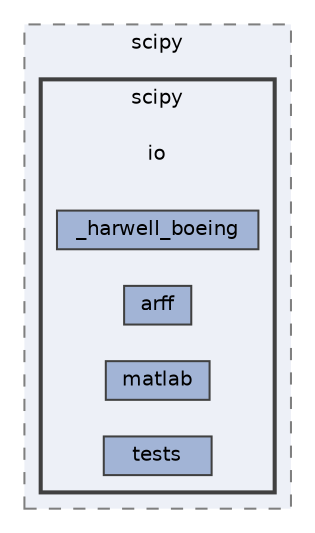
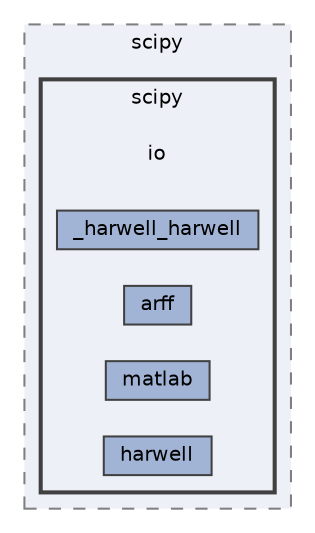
(158, 230) -> (158, 230)
(158, 456) -> (158, 456)
